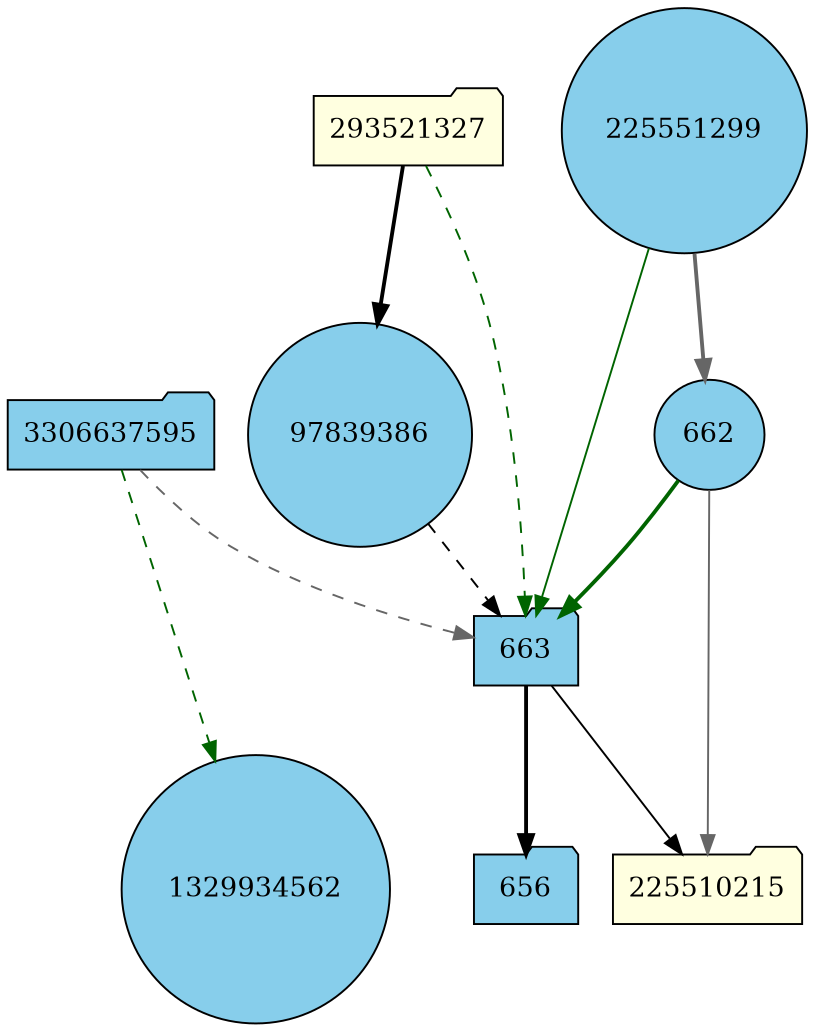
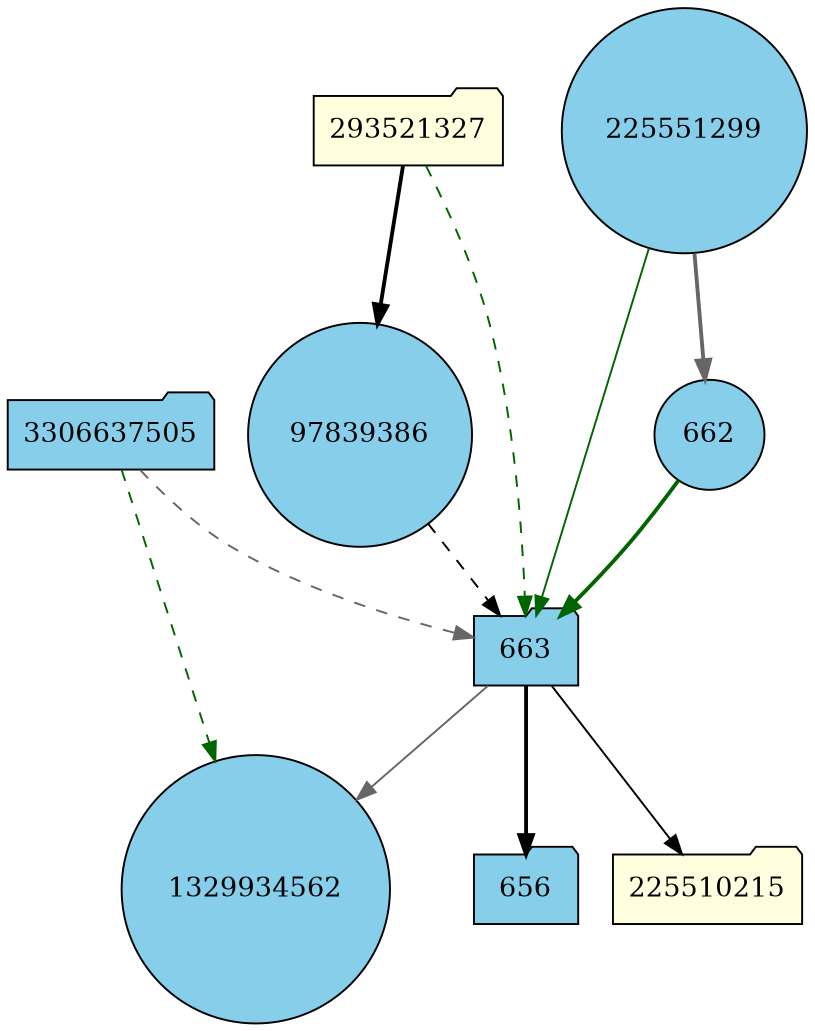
(111, 435) -> (111, 435)
(709, 663) -> none
none -> (430, 736)
